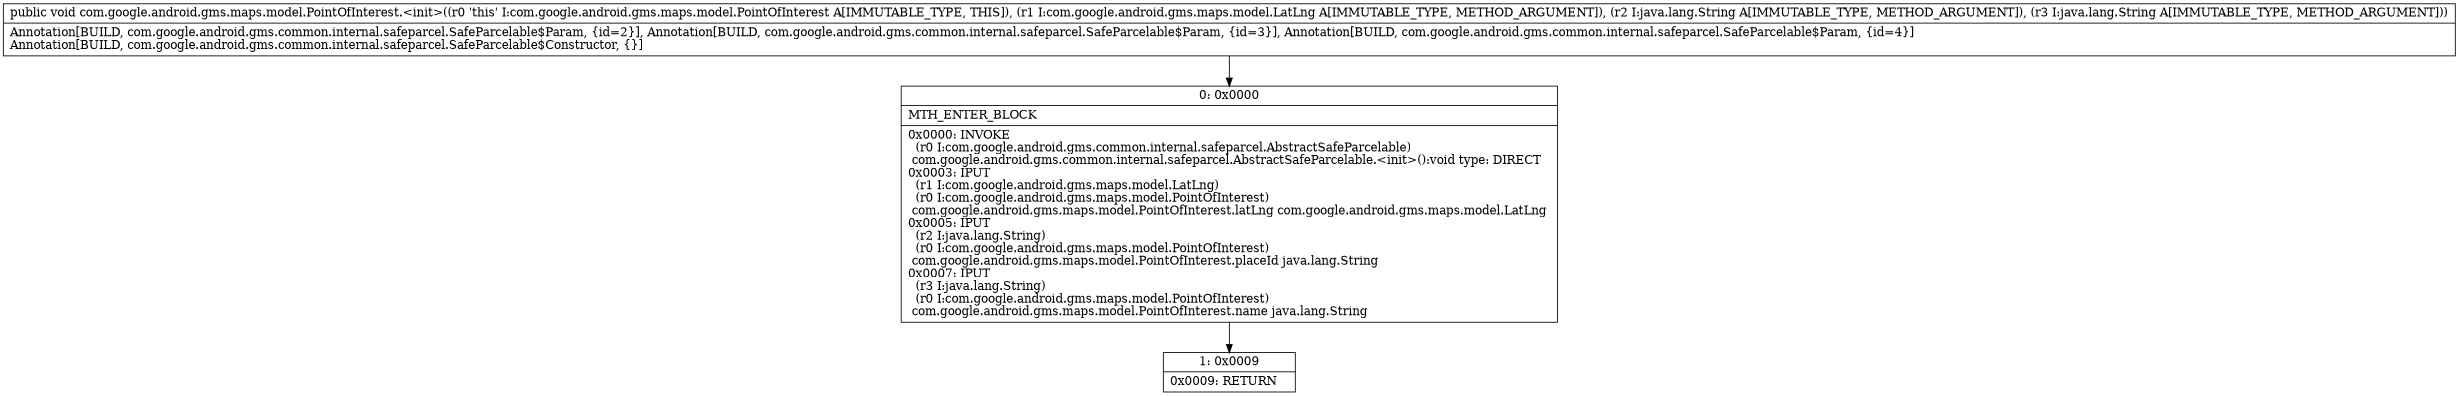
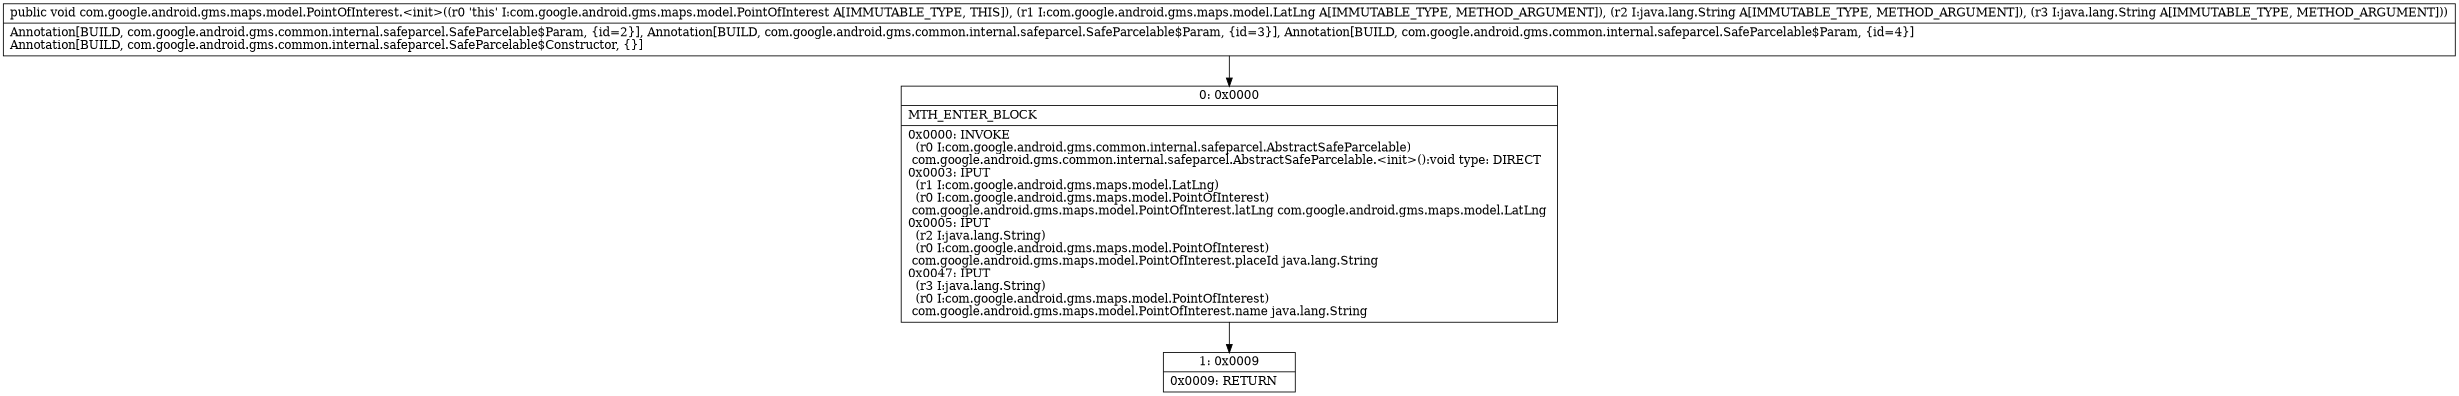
(953, 274) -> (953, 274)
